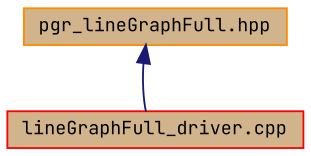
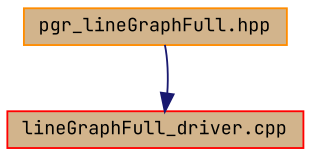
(143, 88) -> (168, 69)
